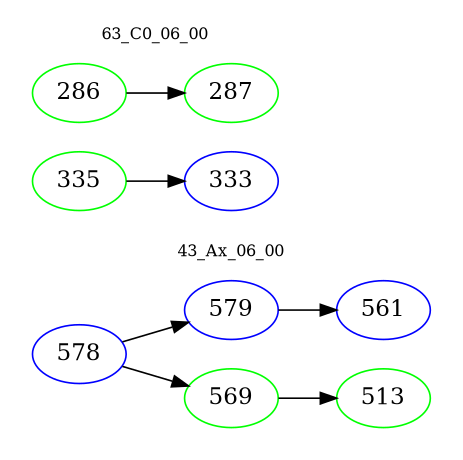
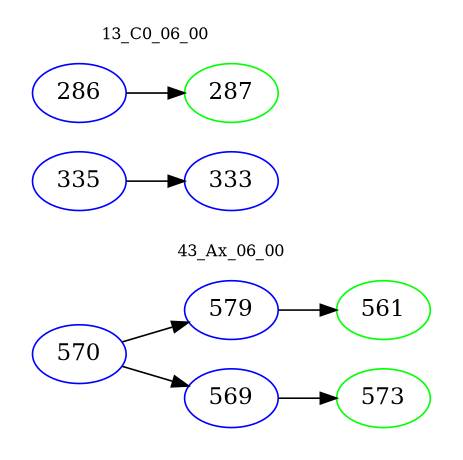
(155, 35) -> (155, 35)
(79, 93) -> (79, 93)
(79, 181) -> (79, 181)
(383, 310) -> (383, 310)
(79, 354) -> (79, 354)
(231, 398) -> (231, 398)
(383, 398) -> (383, 398)
